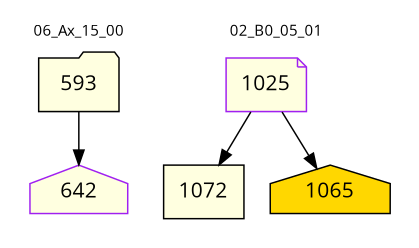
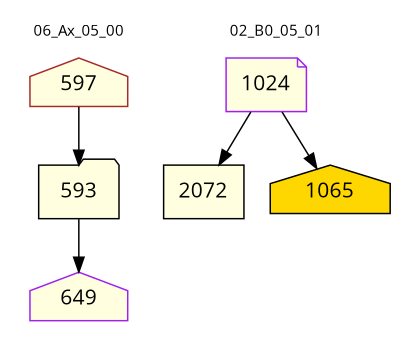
(79, 32) -> (79, 32)
none -> (79, 85)
(266, 85) -> (266, 85)
(79, 192) -> (79, 299)
(204, 192) -> (204, 192)
